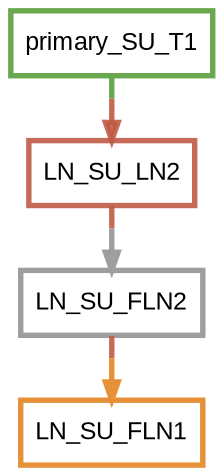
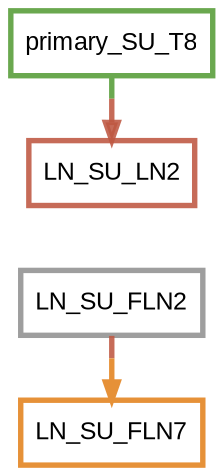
(112, 43) -> (112, 43)
(112, 229) -> none
(112, 433) -> (112, 433)
